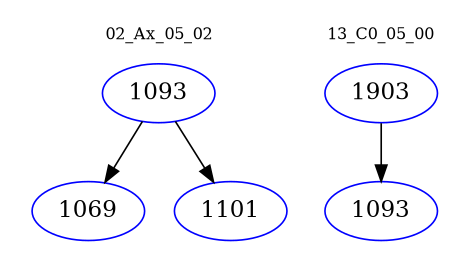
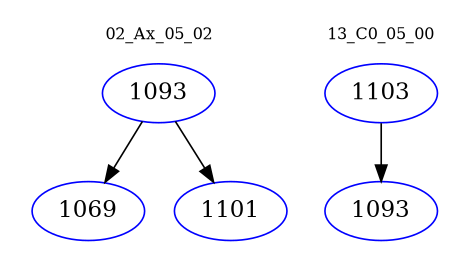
(381, 93) -> (381, 93)
